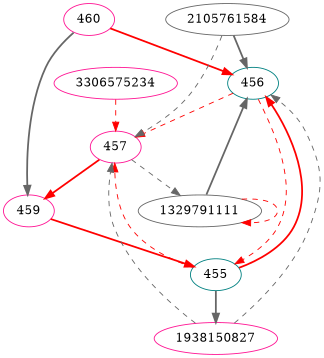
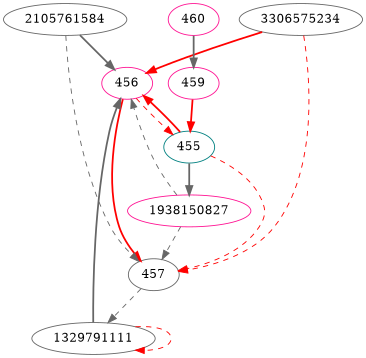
(167, 50) -> (208, 50)
(116, 83) -> (301, 19)
(253, 83) -> (127, 83)
(188, 113) -> (112, 179)
(116, 147) -> (154, 275)
(76, 176) -> none
